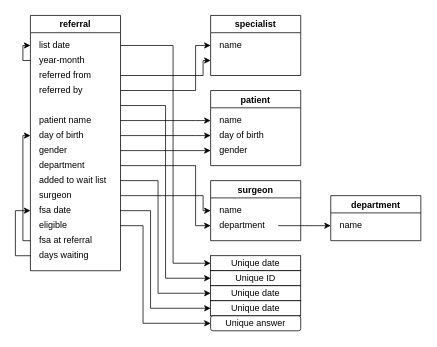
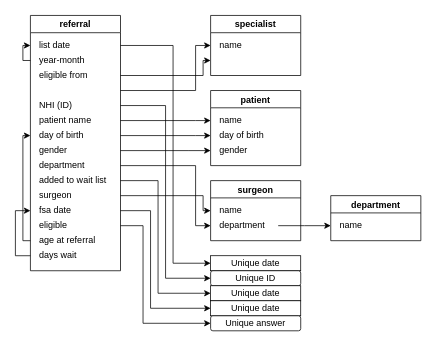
(71, 75) -> (66, 75)
(64, 90) -> none
none -> (60, 105)
(74, 240) -> (74, 240)
(66, 255) -> (60, 255)
(255, 278) -> (255, 278)
